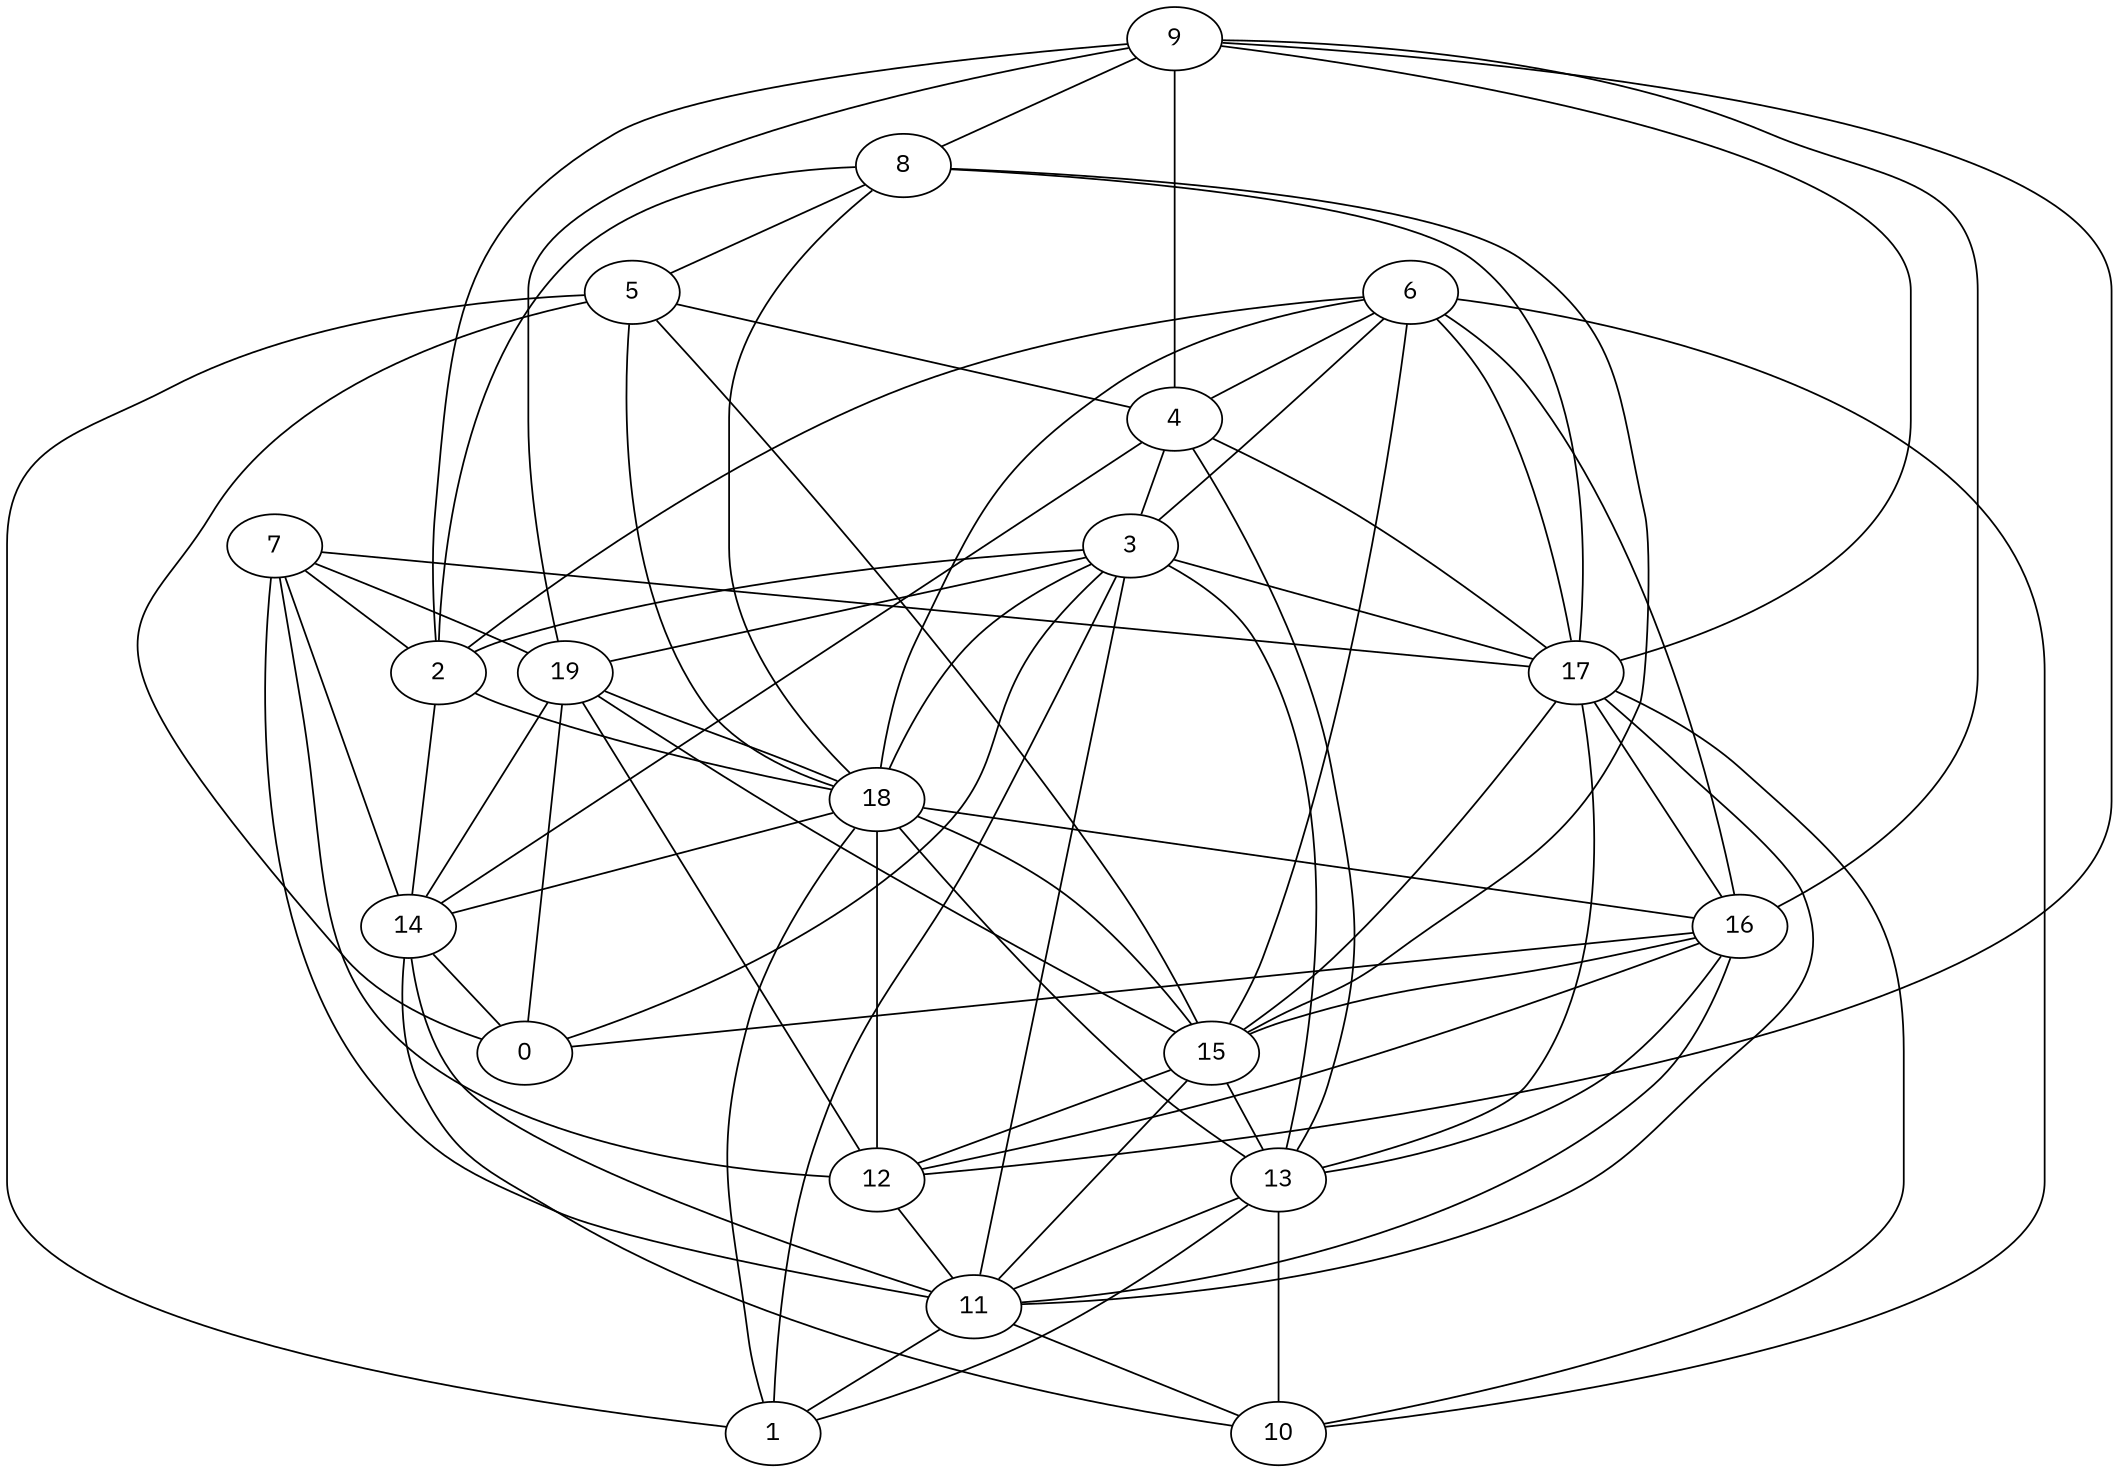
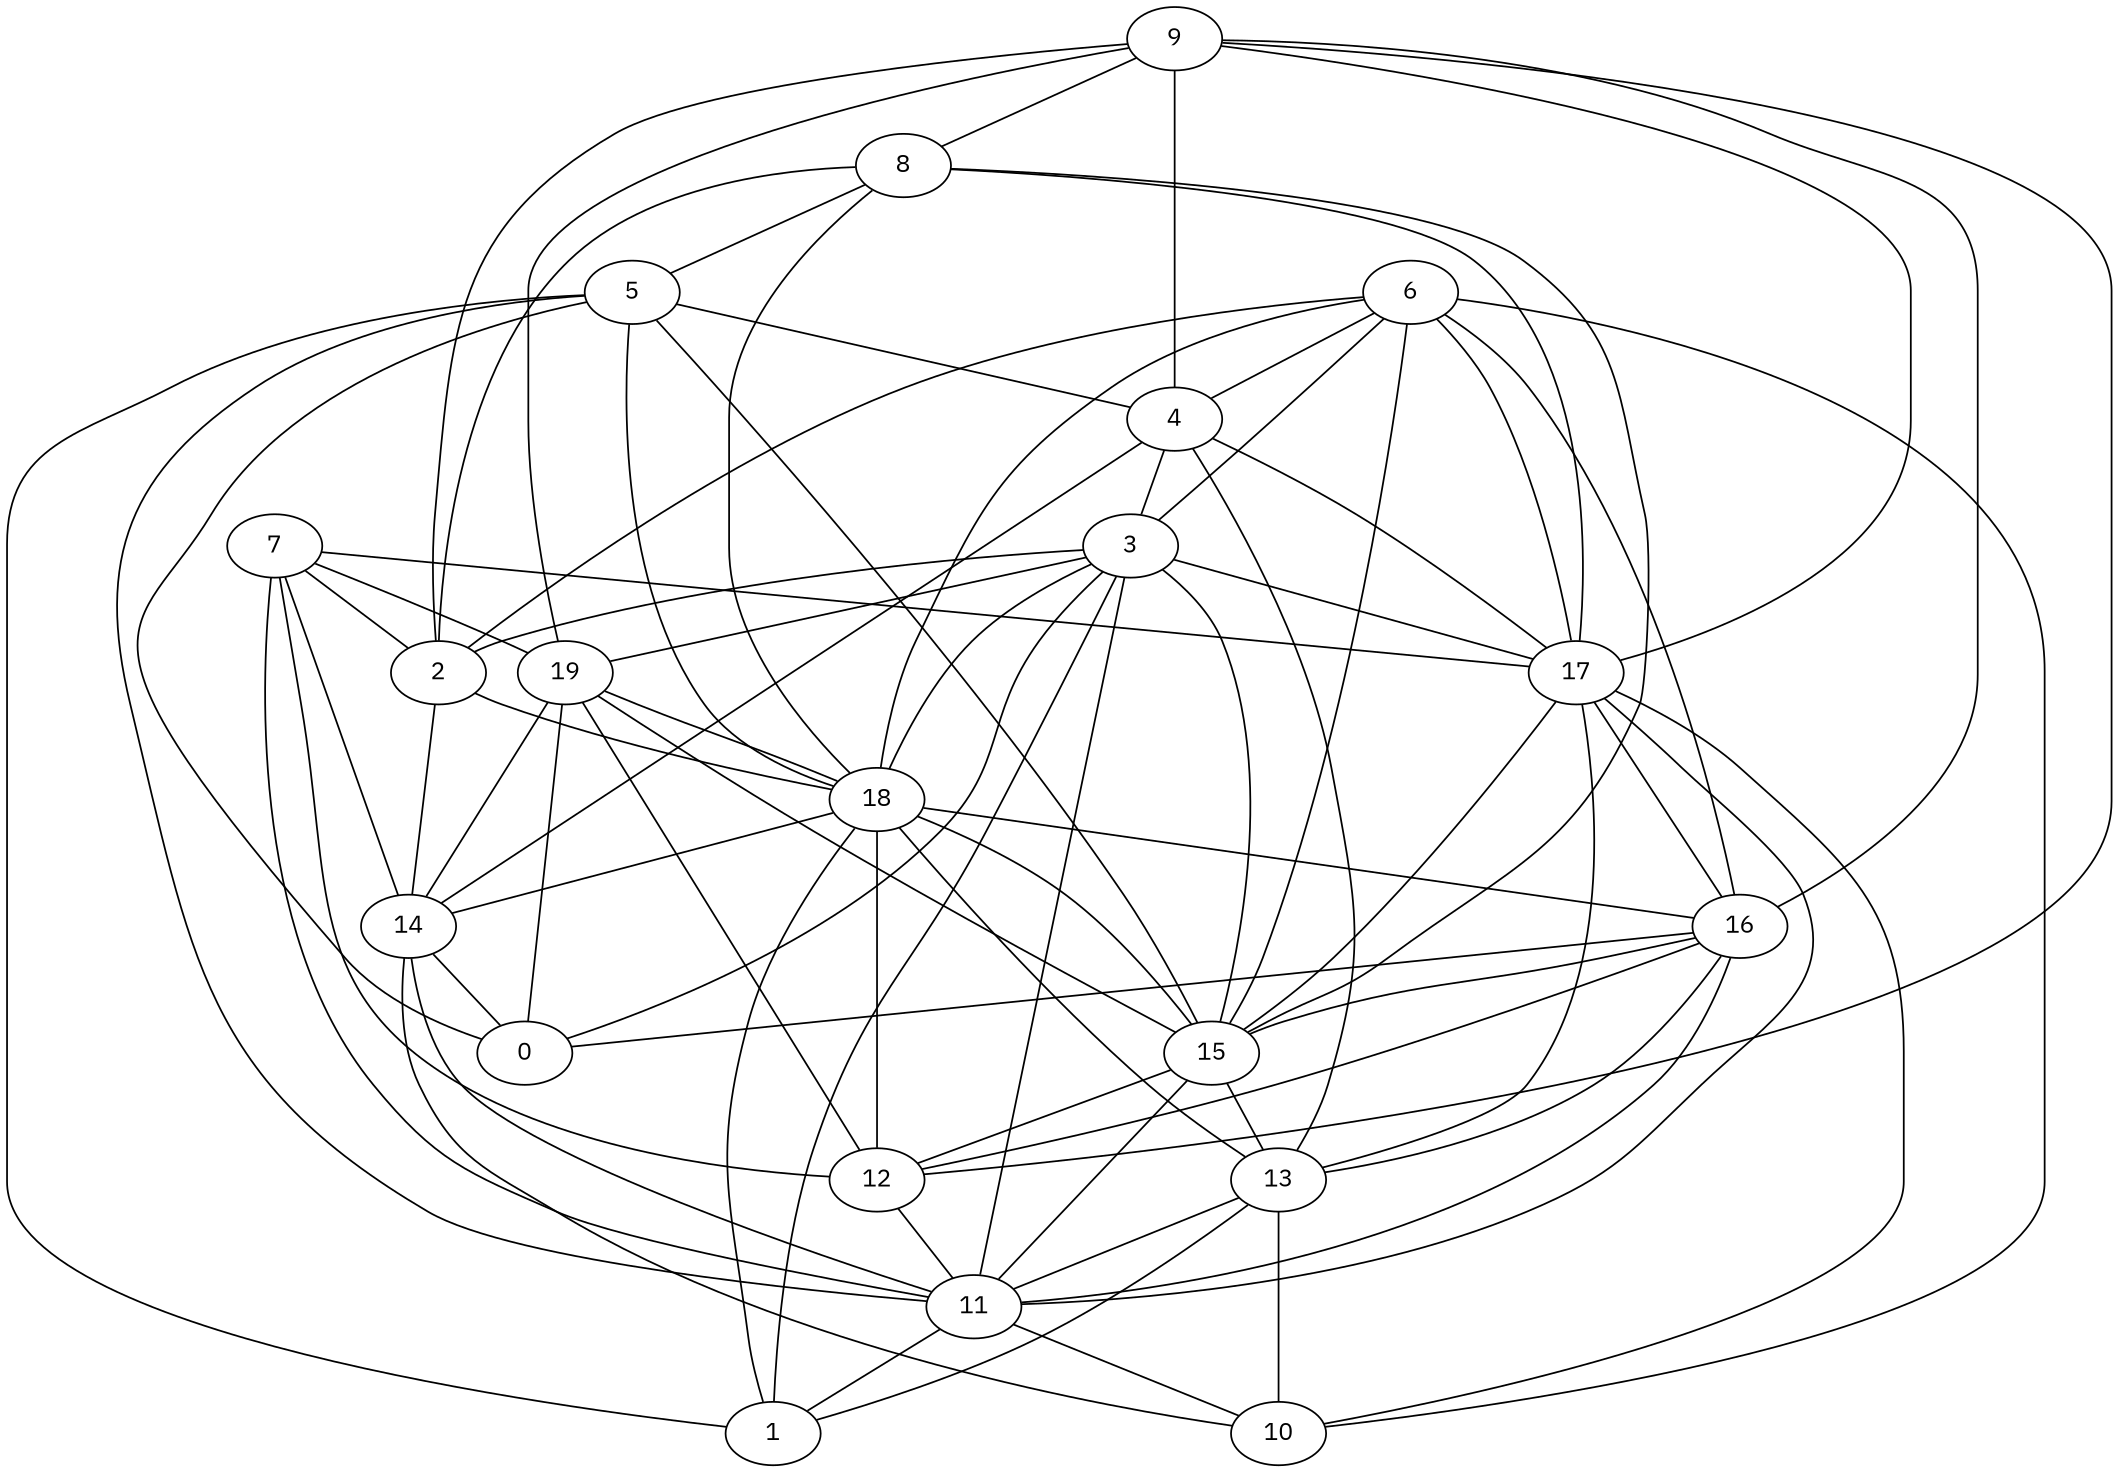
(1314, 848) -> (1249, 784)
none -> (180, 901)
